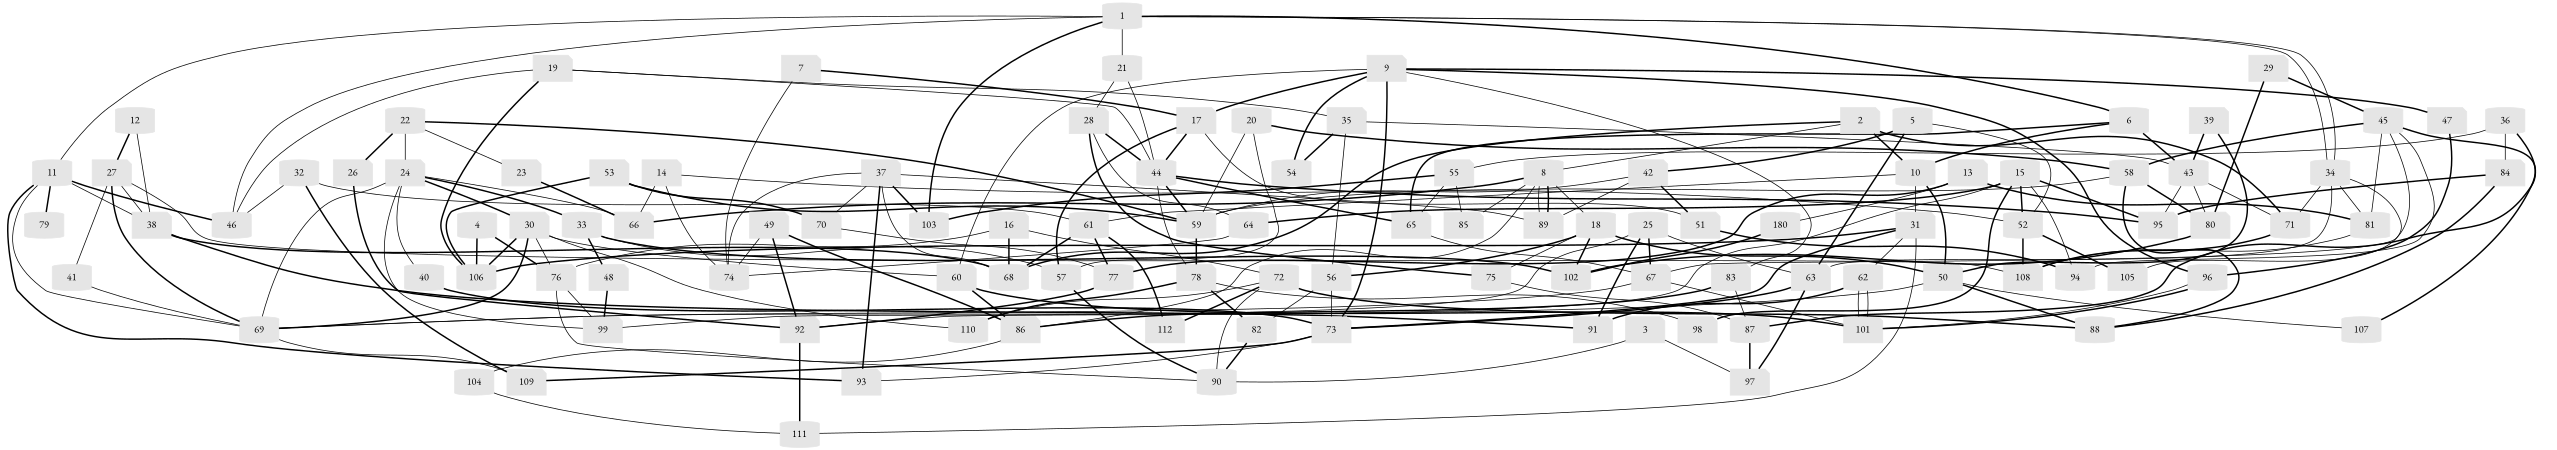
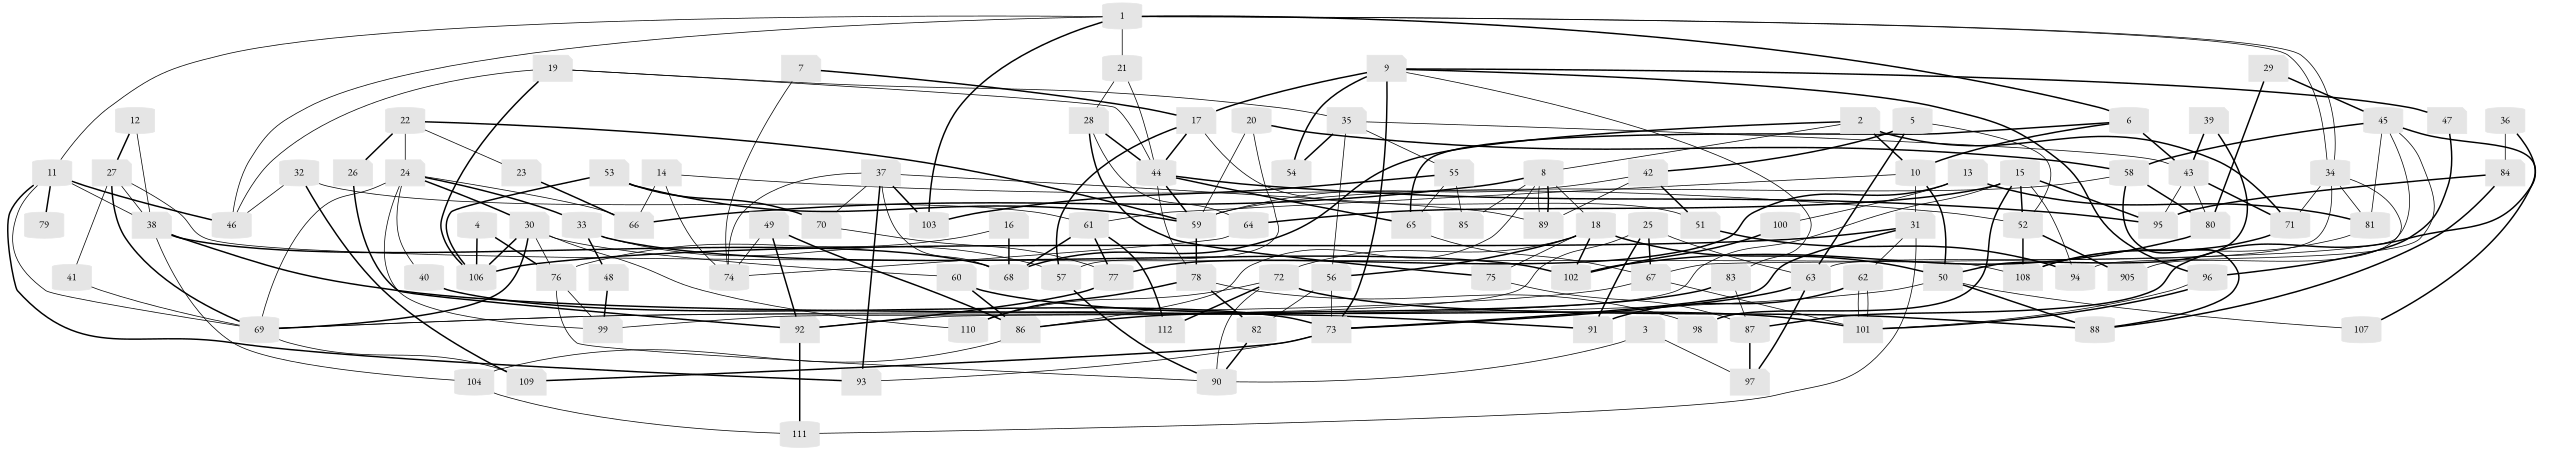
(1143, 86) -> none
(2157, 154) -> (1400, 147)
(2235, 197) -> (2235, 197)
(1780, 225) -> (1780, 225)
(1144, 252) -> (1430, 251)
(2128, 277) -> (2128, 277)
none -> (277, 358)
